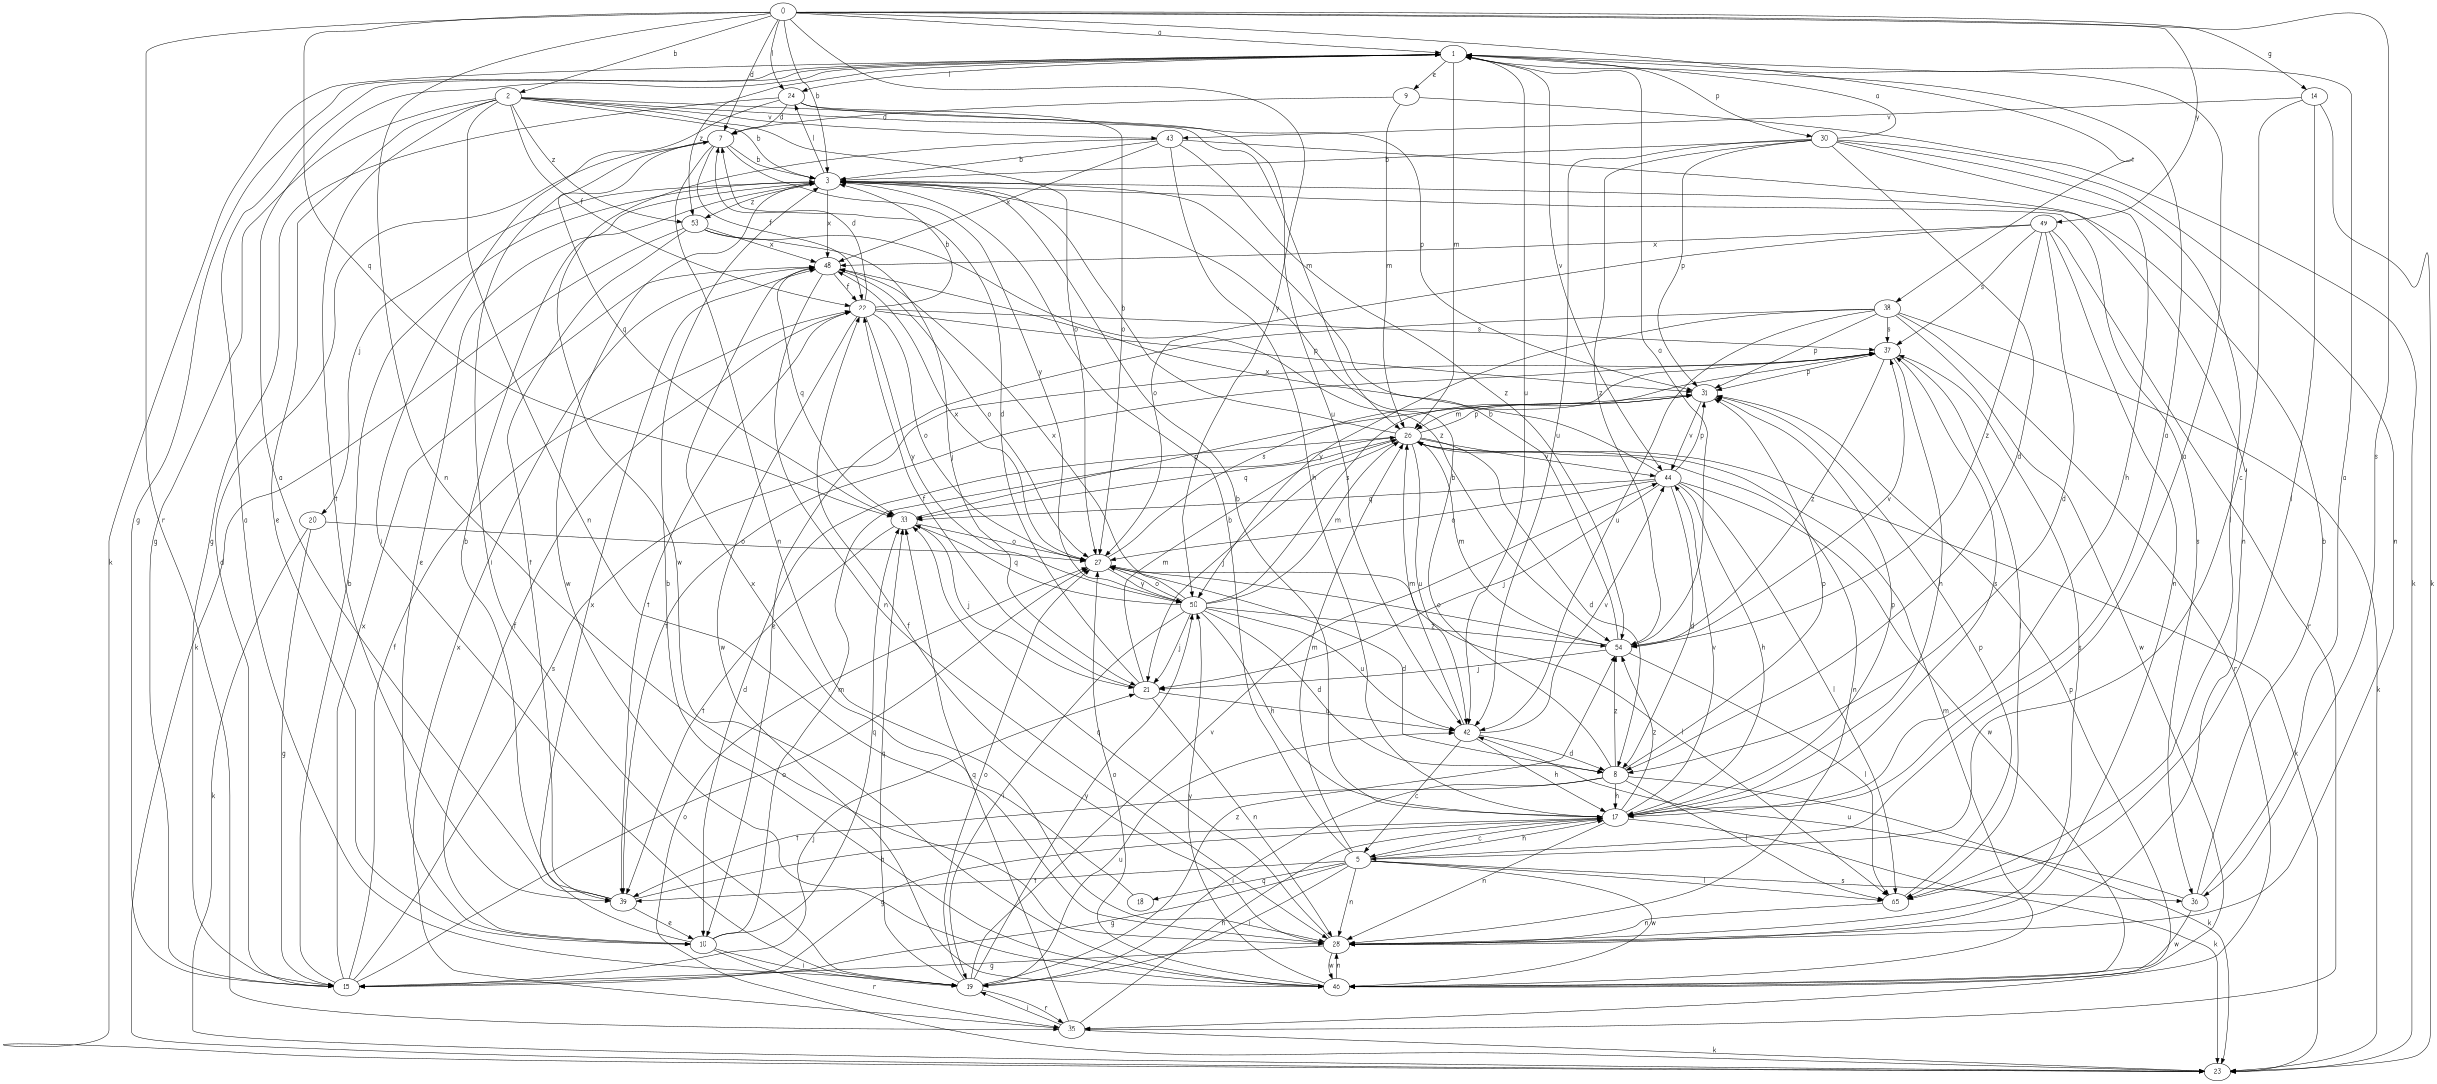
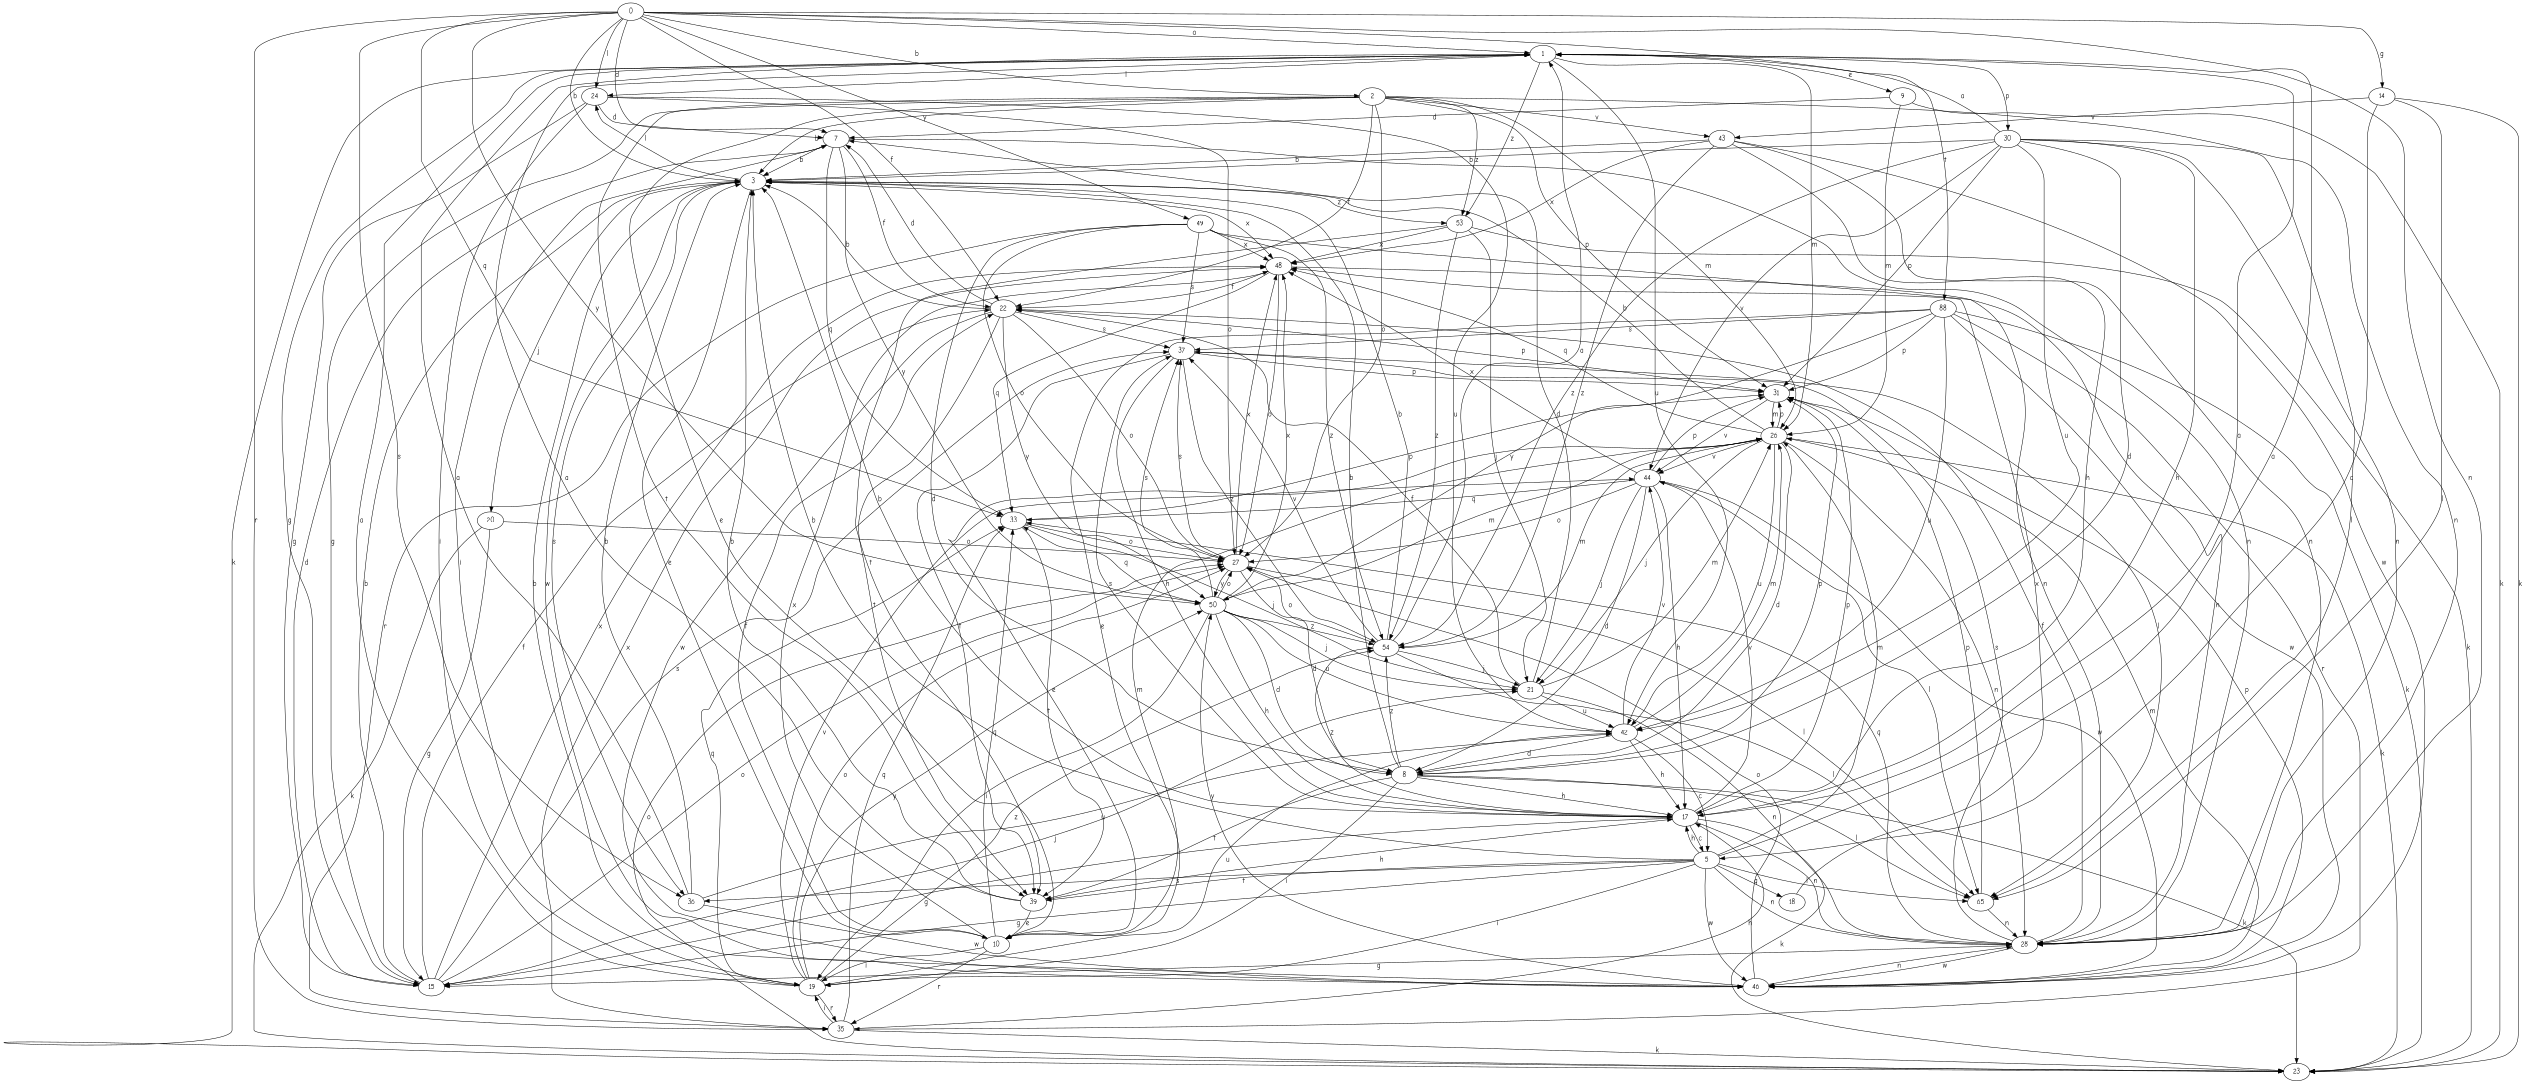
none -> (854, 130)
(1552, 232) -> (1784, 258)
(1887, 309) -> (1943, 309)
(1171, 480) -> (1532, 344)
(745, 690) -> (1054, 690)
